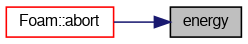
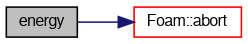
(134, 22) -> (98, 22)
